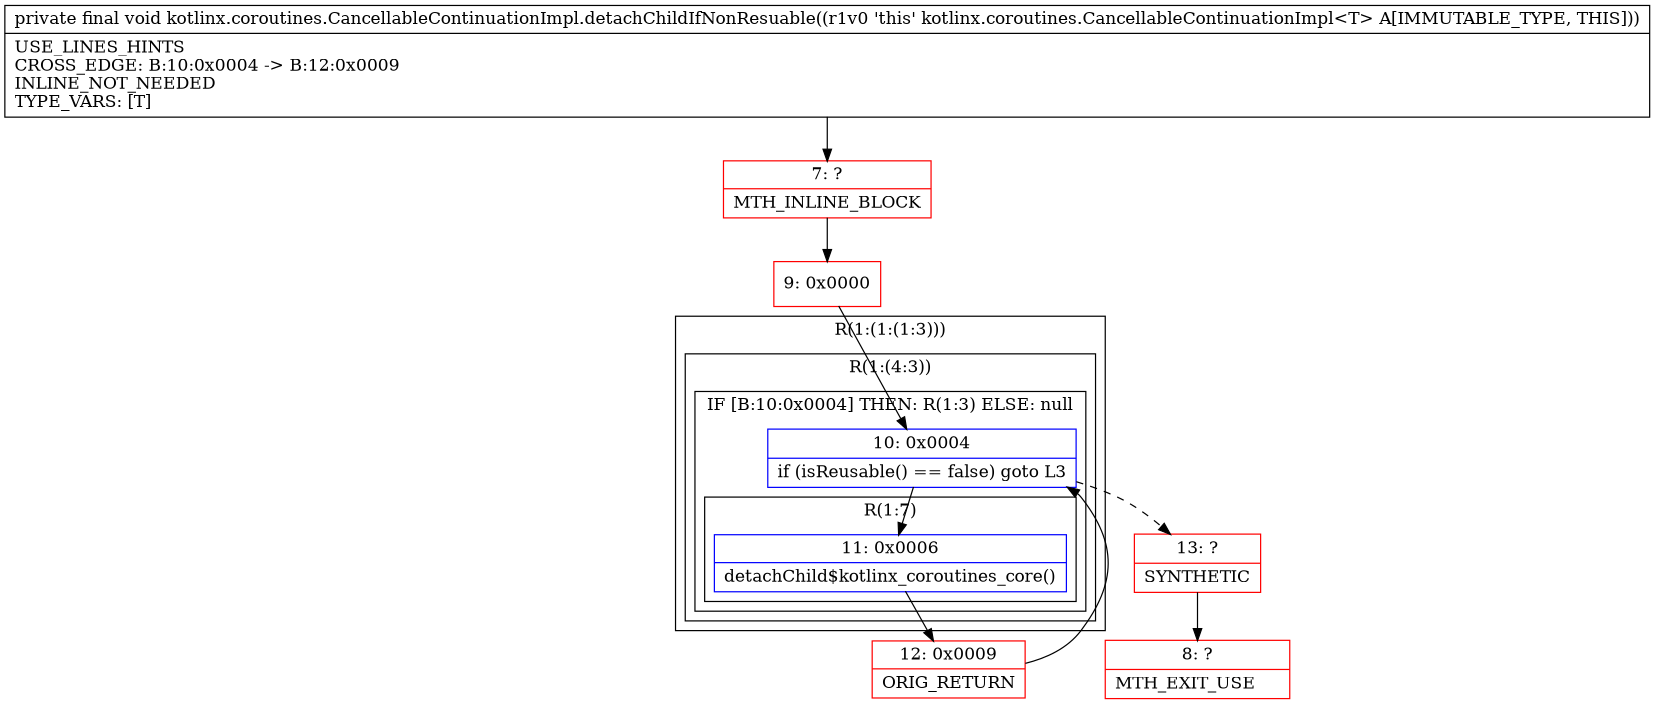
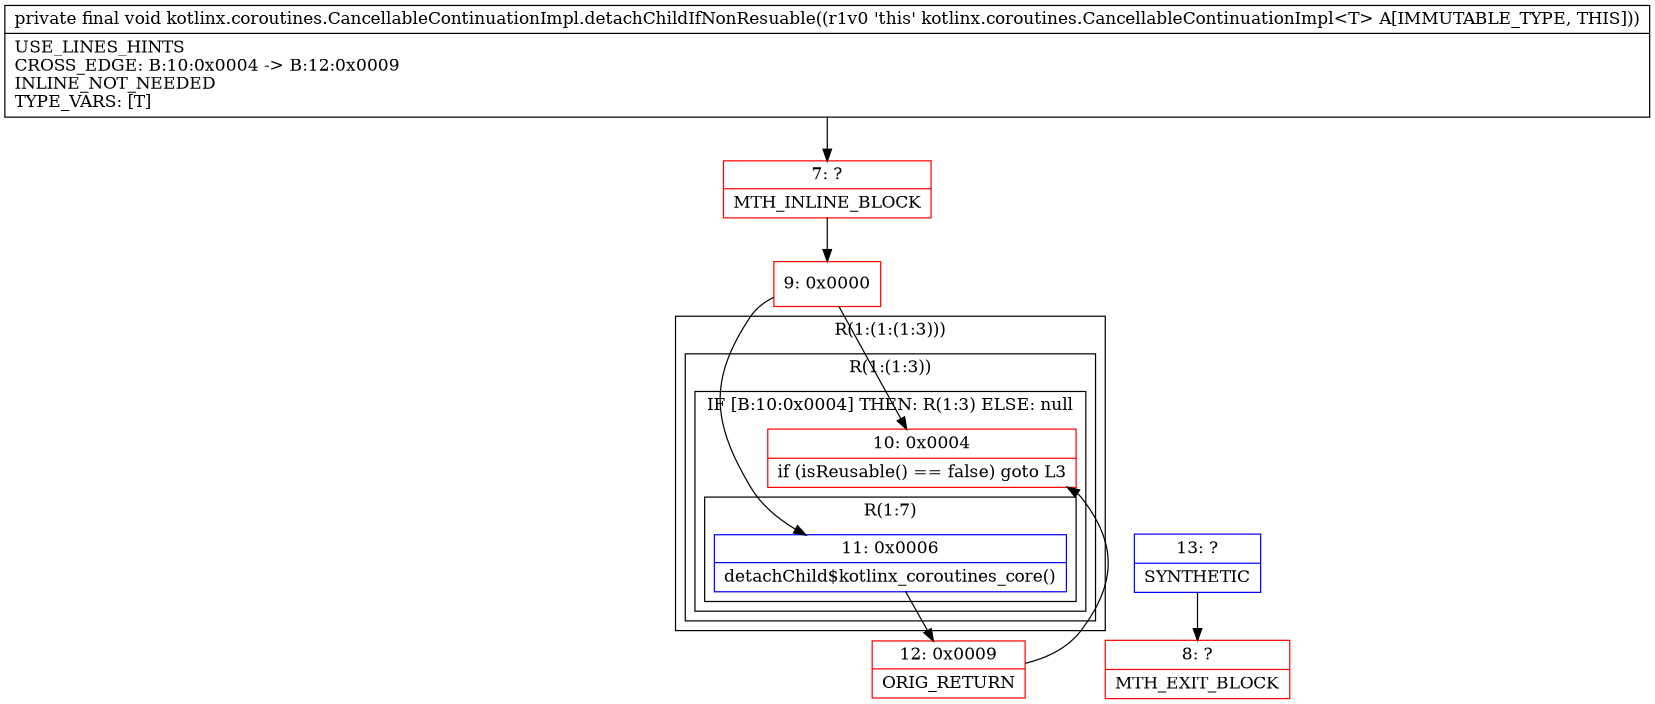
(890, 368) -> (890, 368)
(922, 458) -> (922, 458)
(1121, 499) -> none
(908, 505) -> (722, 417)
(1198, 563) -> (1198, 563)
(1185, 683) -> (1198, 683)
